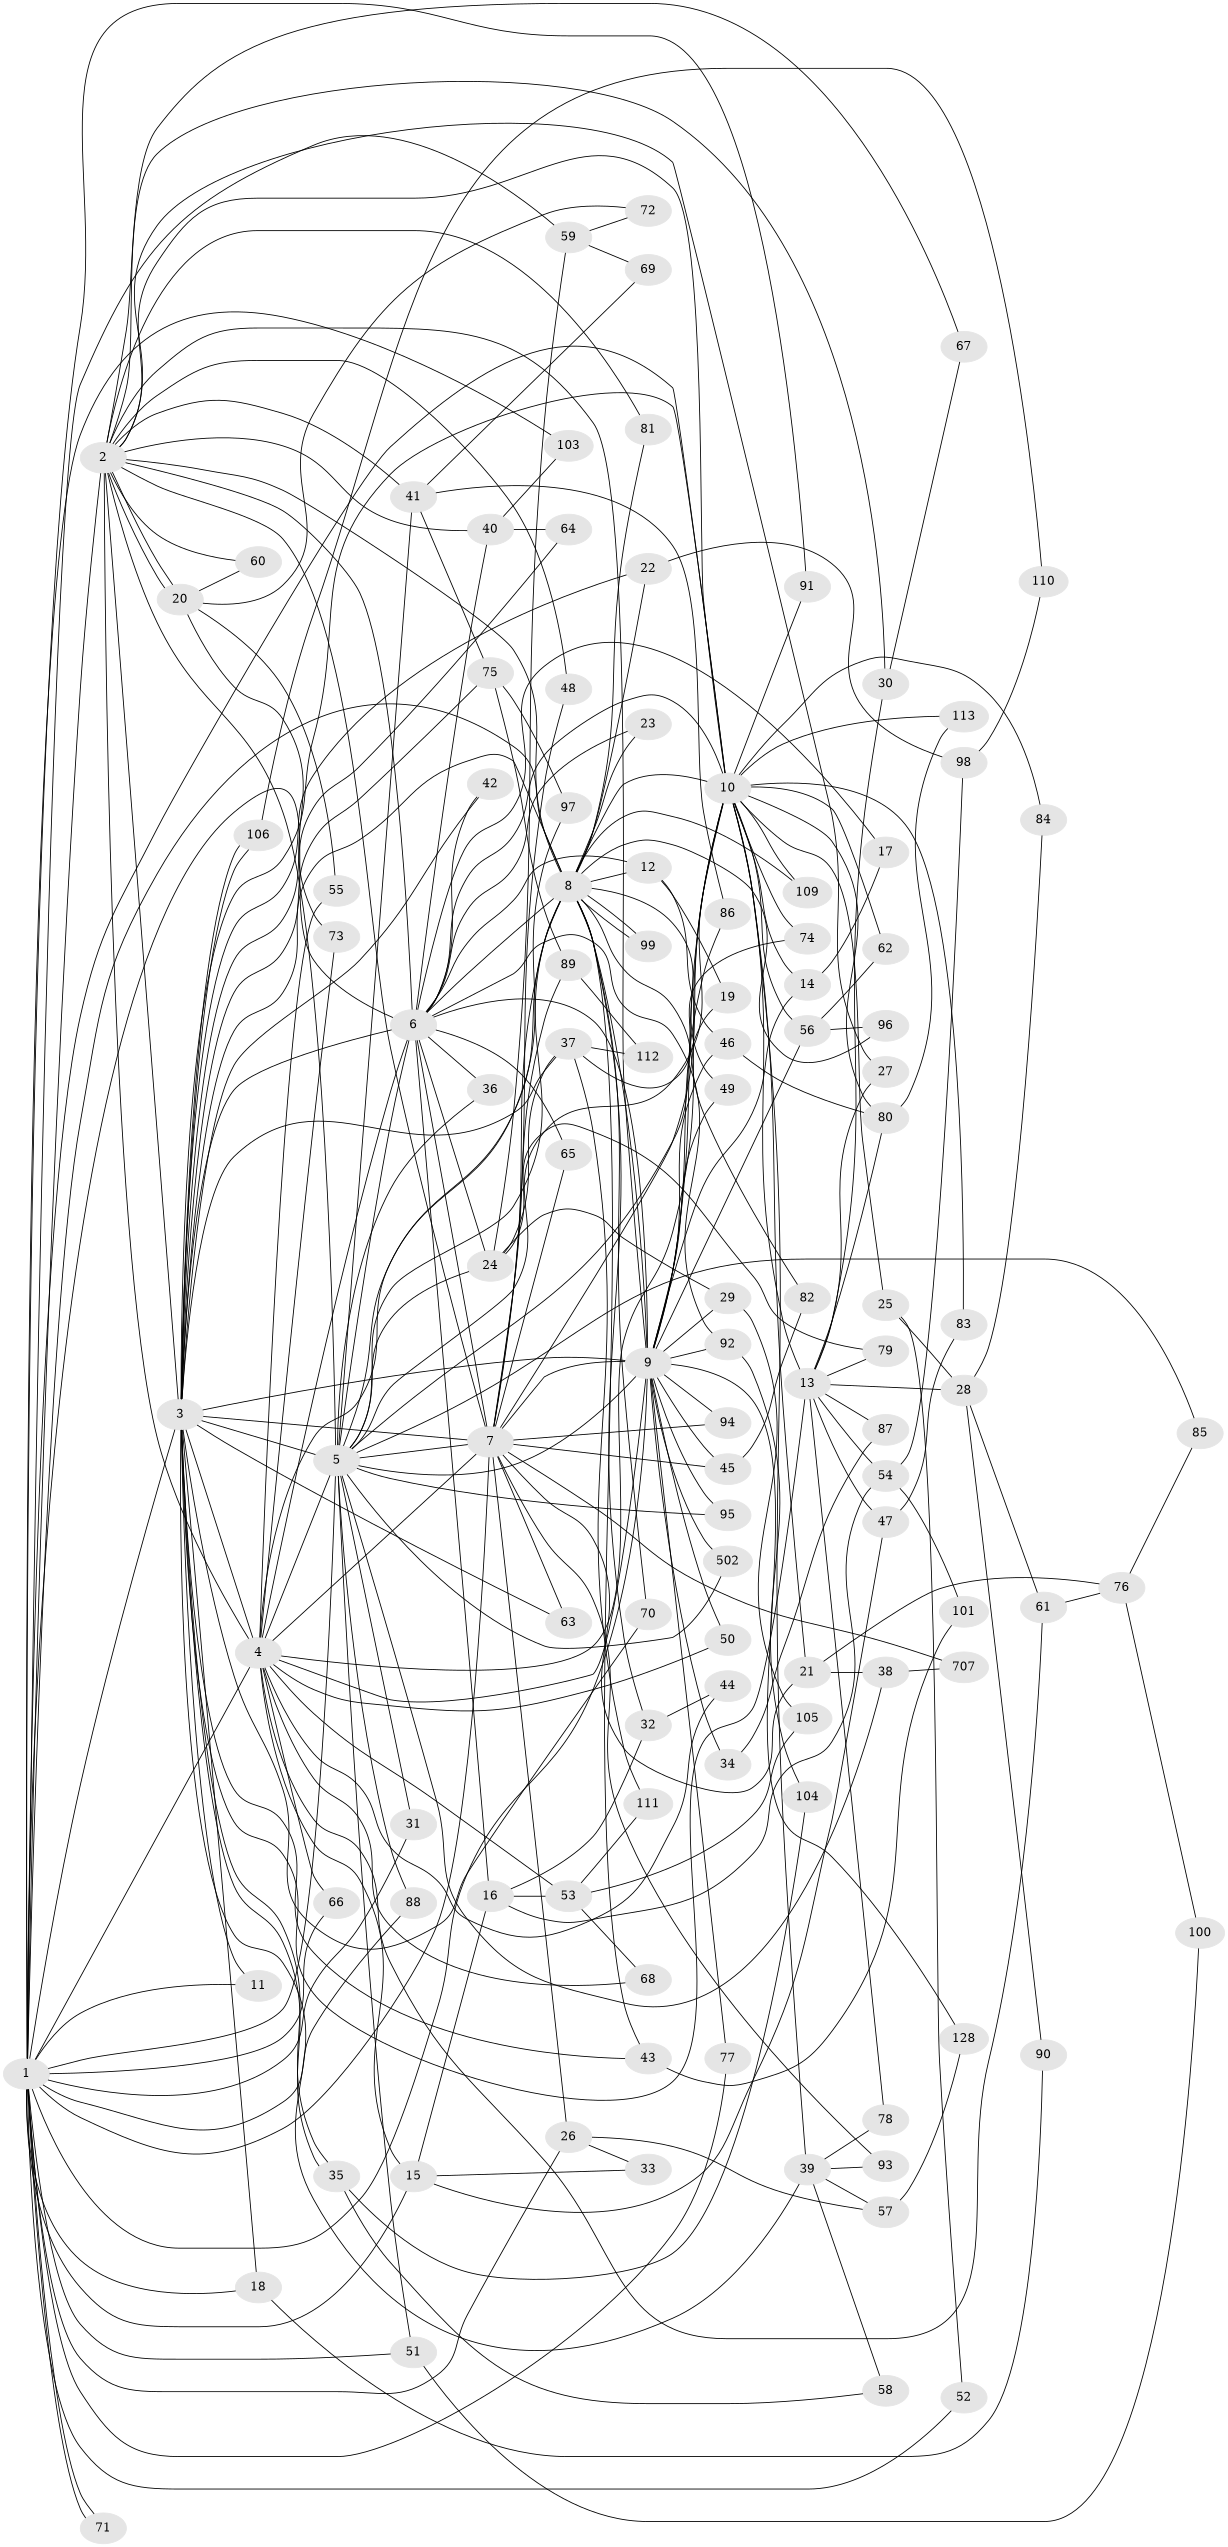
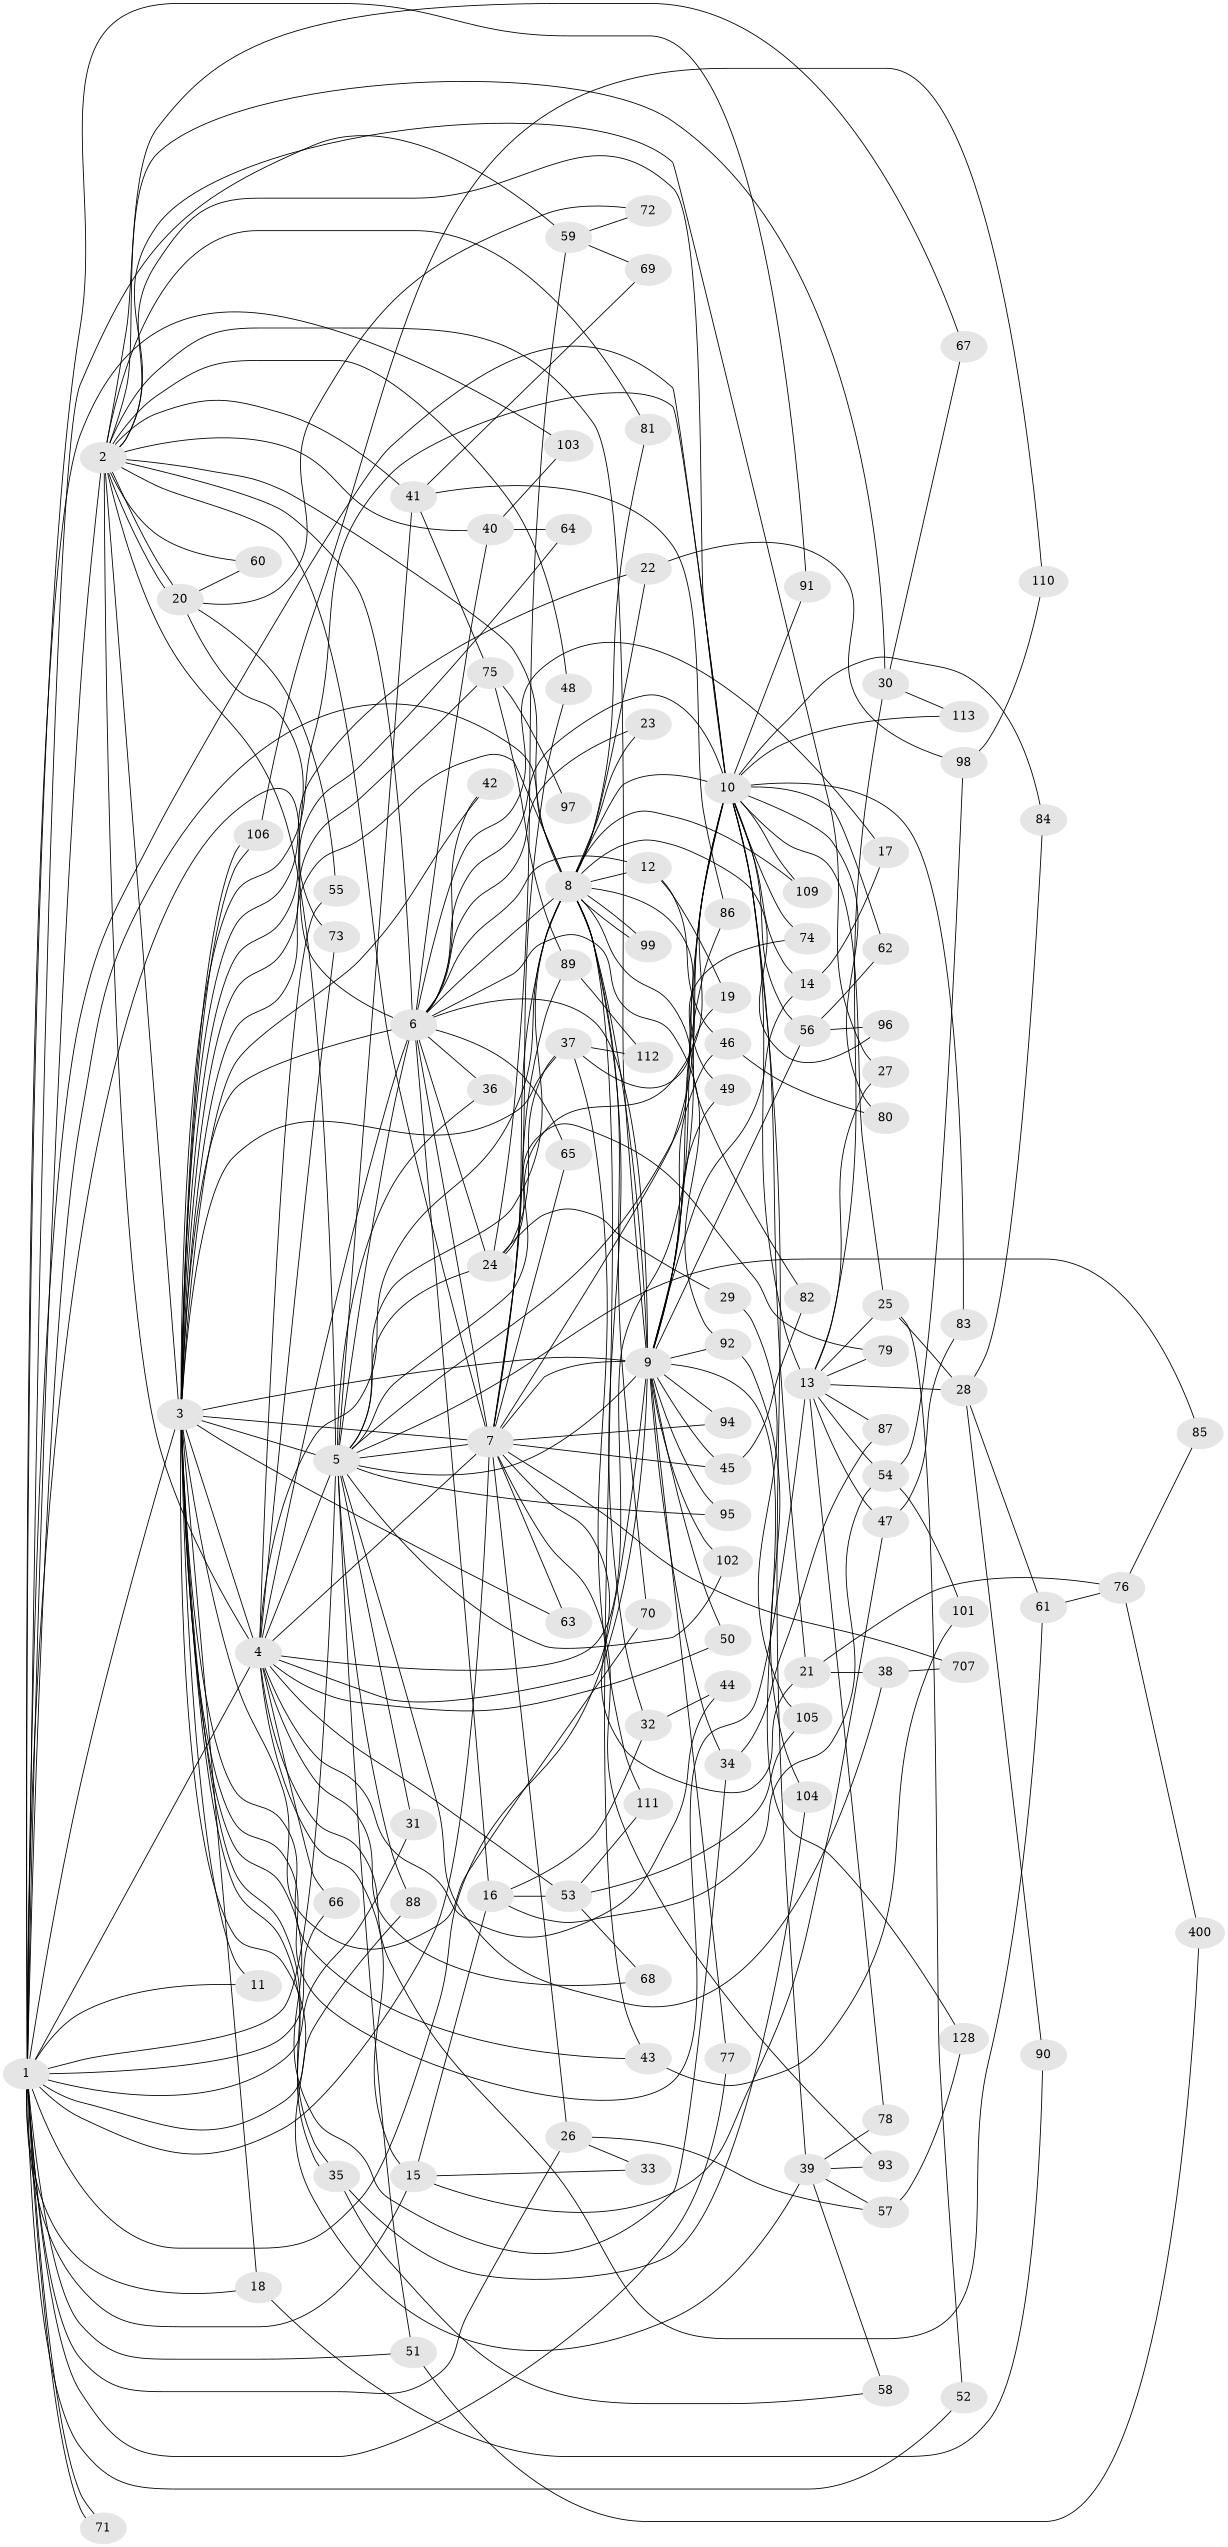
(923, 917) -> (924, 700)
(491, 1151) -> none
(852, 1252) -> (849, 1342)
(688, 1331) -> none
(728, 1561) -> (728, 1561)
(1200, 1933) -> (1200, 1933)
none -> (360, 2154)
